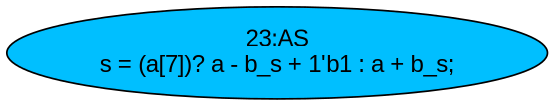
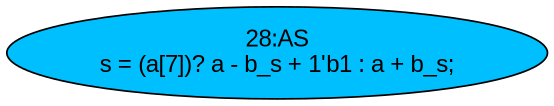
(277, 53) -> (277, 53)
